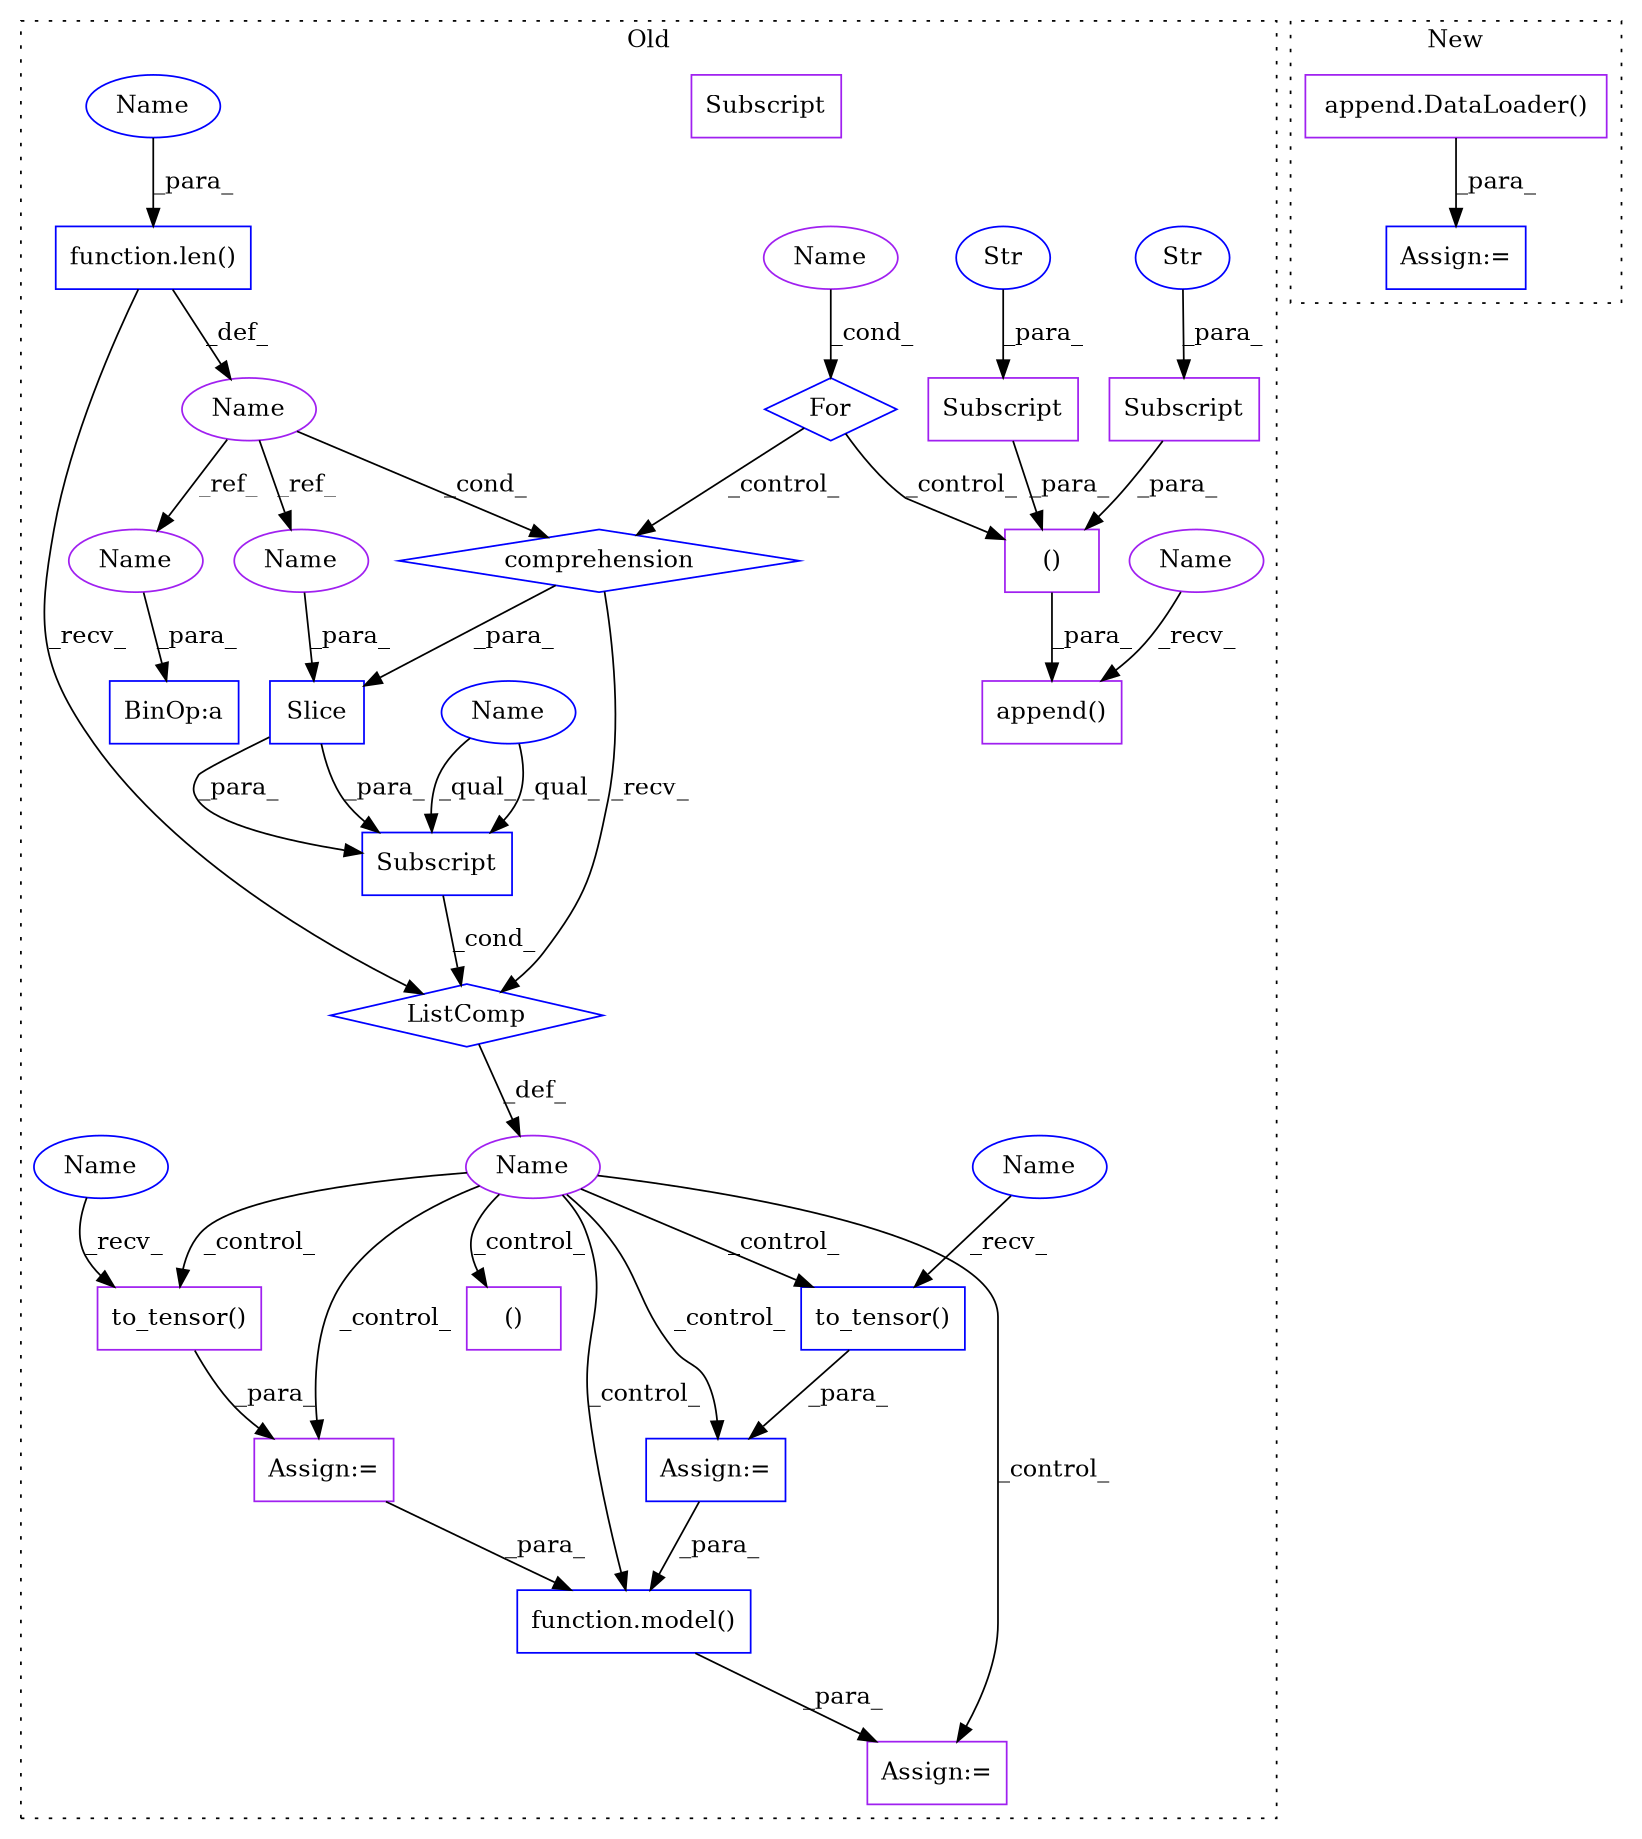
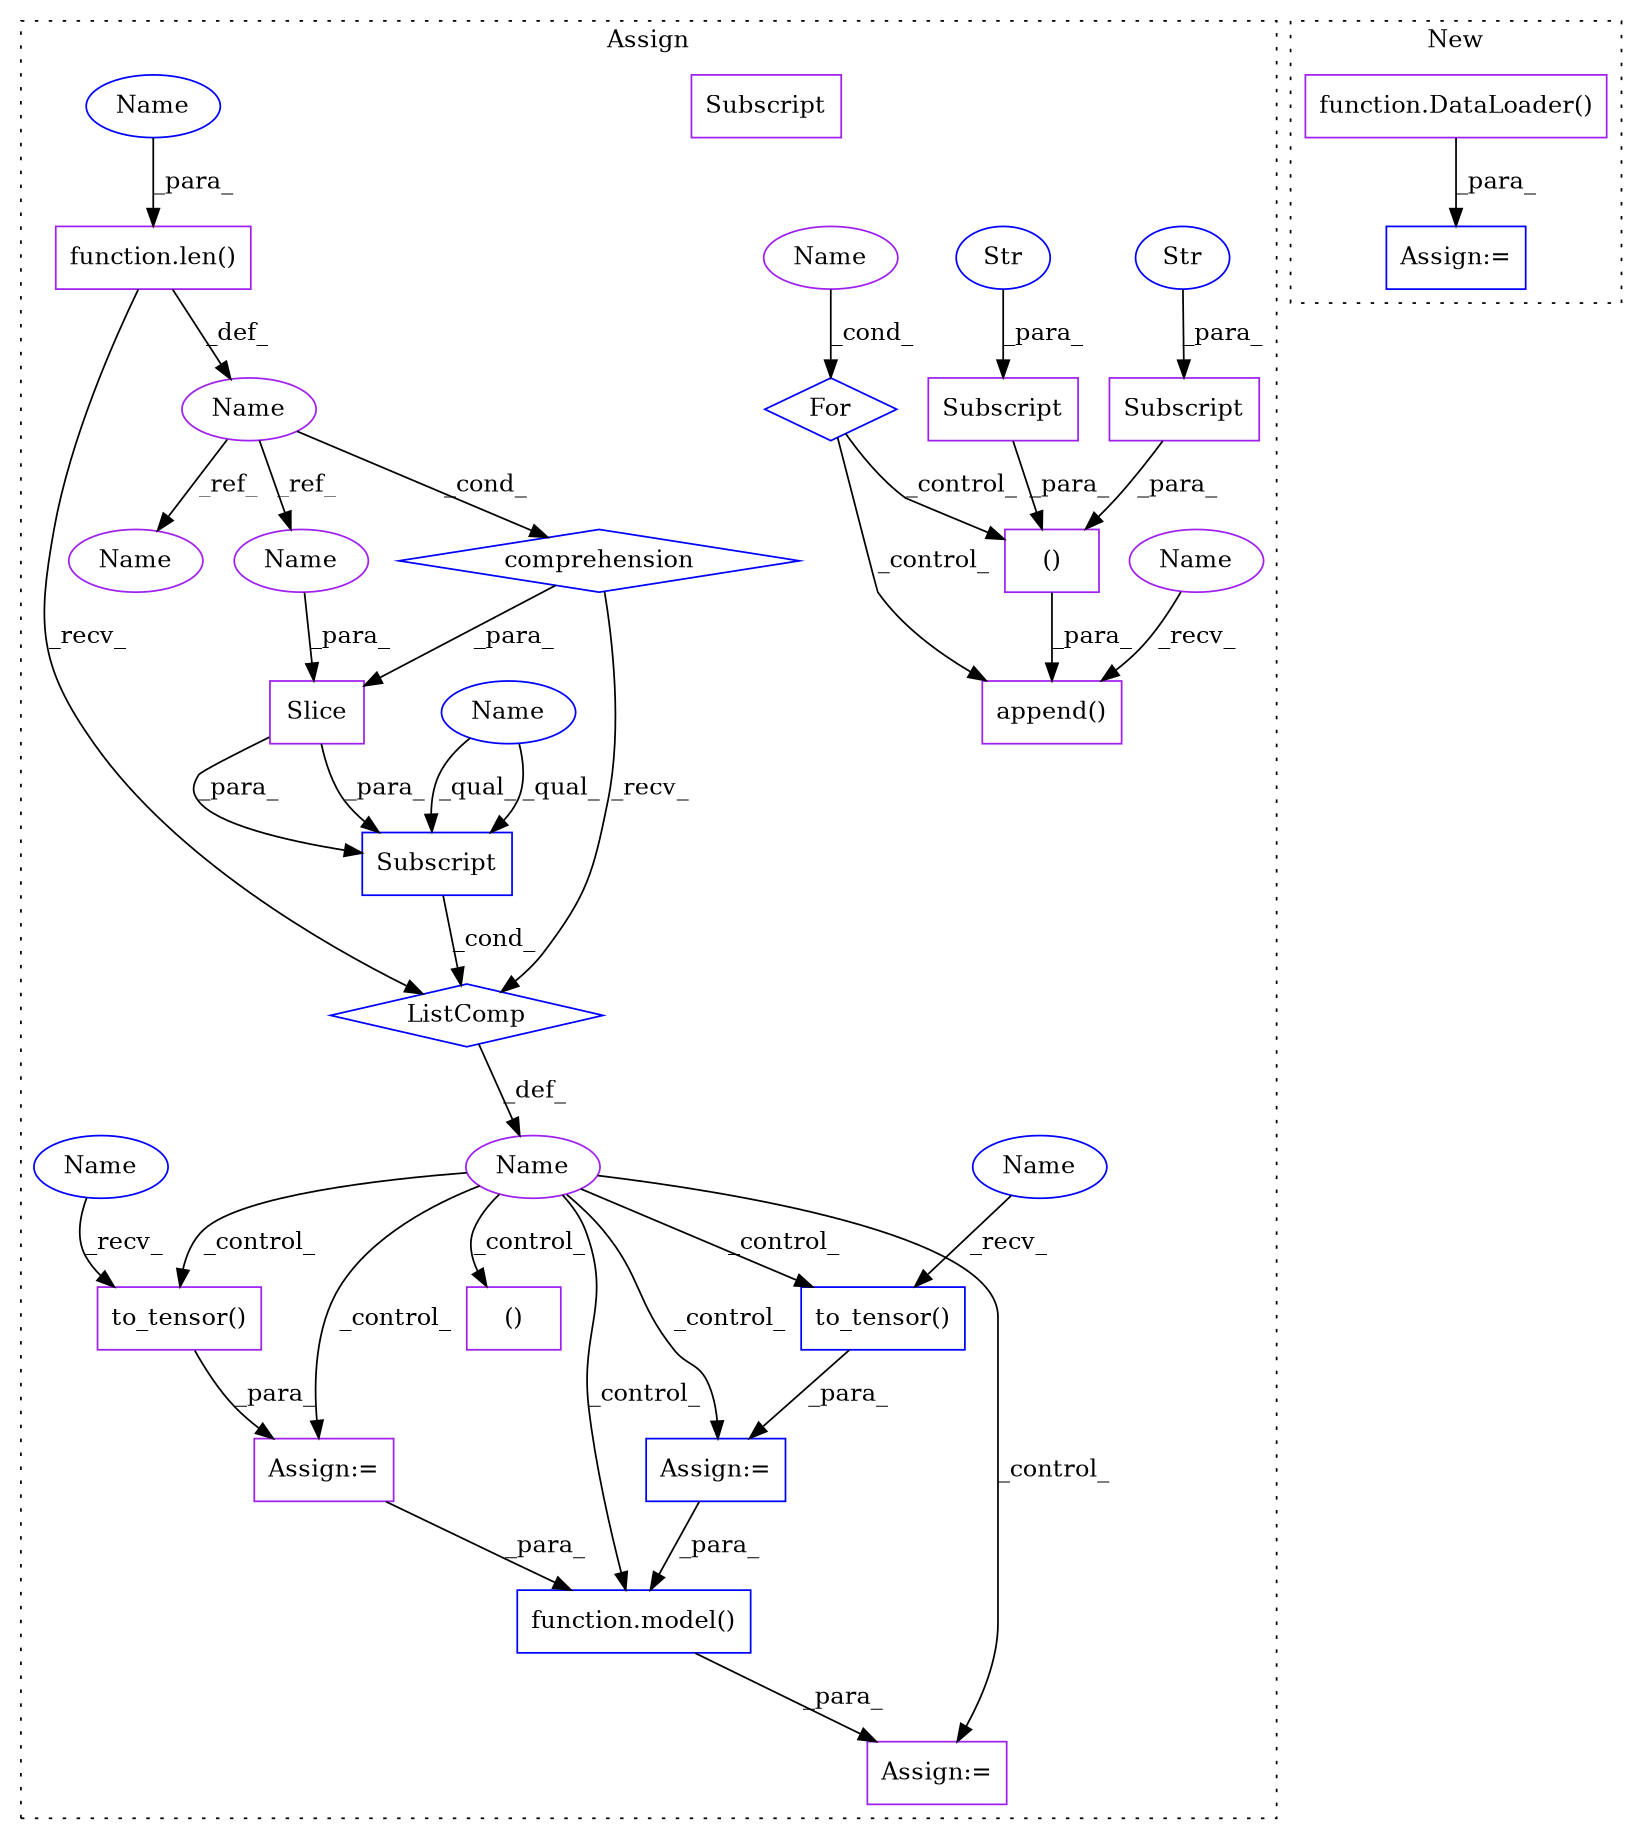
(649, 41) -> (649, 41)
(1456, 106) -> (1456, 106)
(153, 258) -> (153, 258)
(728, 477) -> (873, 574)
(174, 712) -> none
(317, 712) -> (317, 712)
